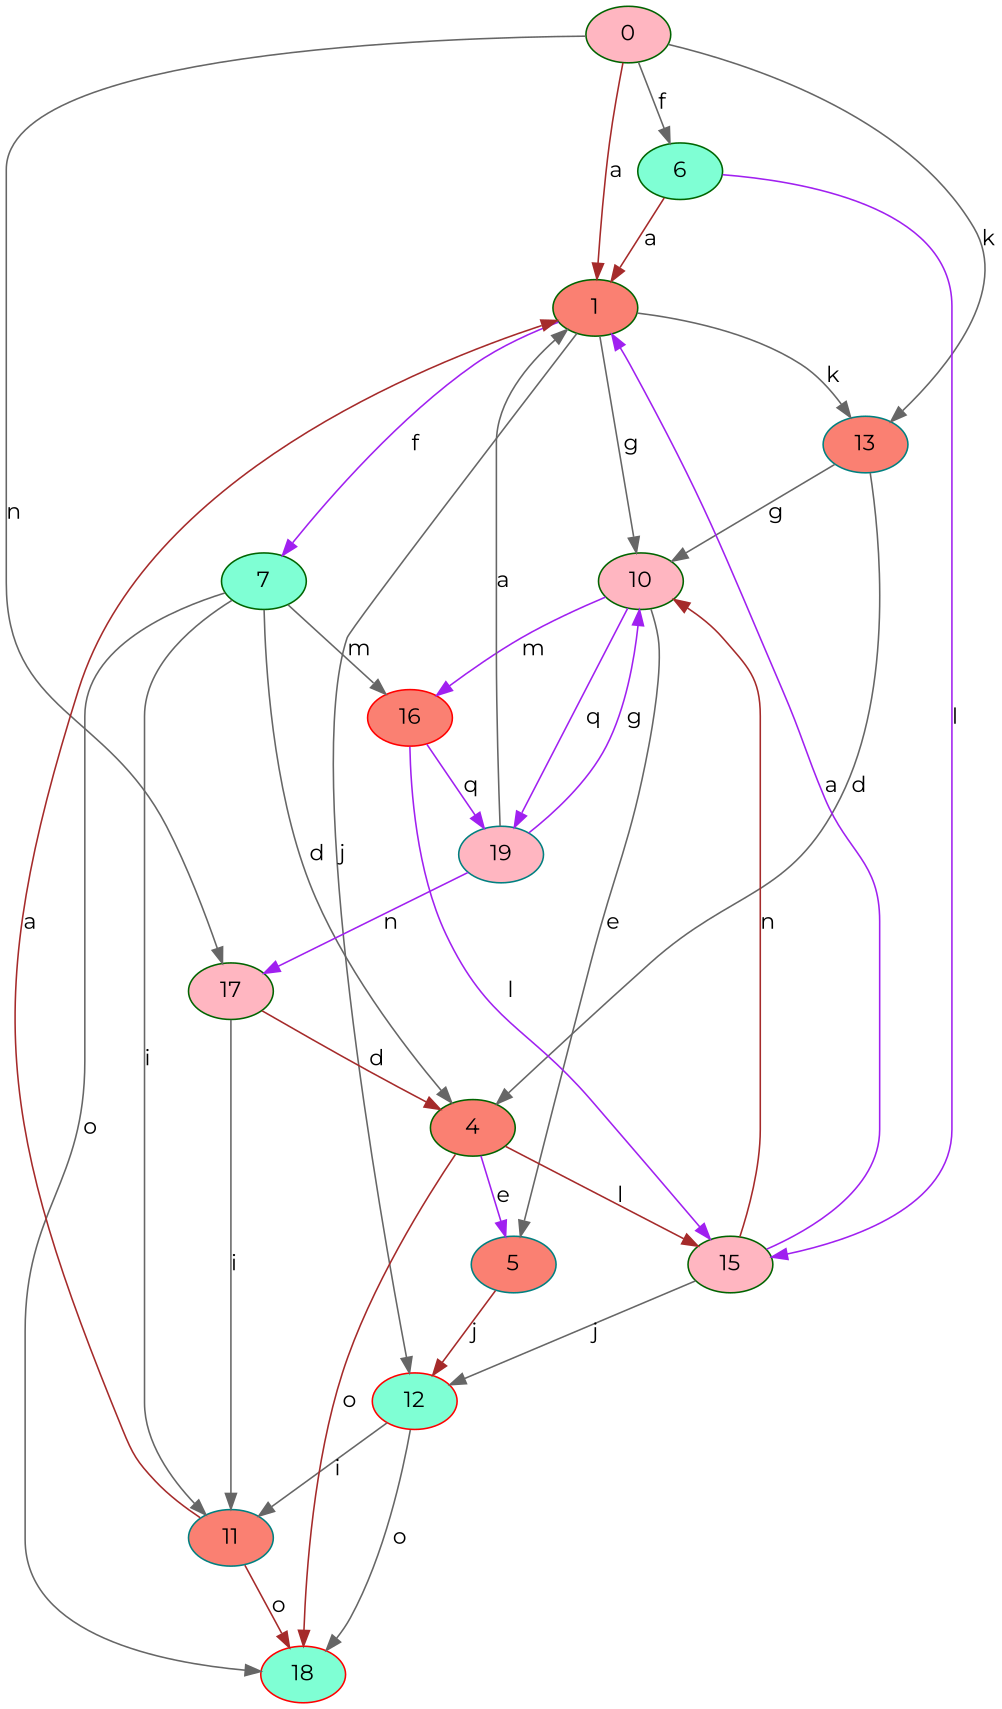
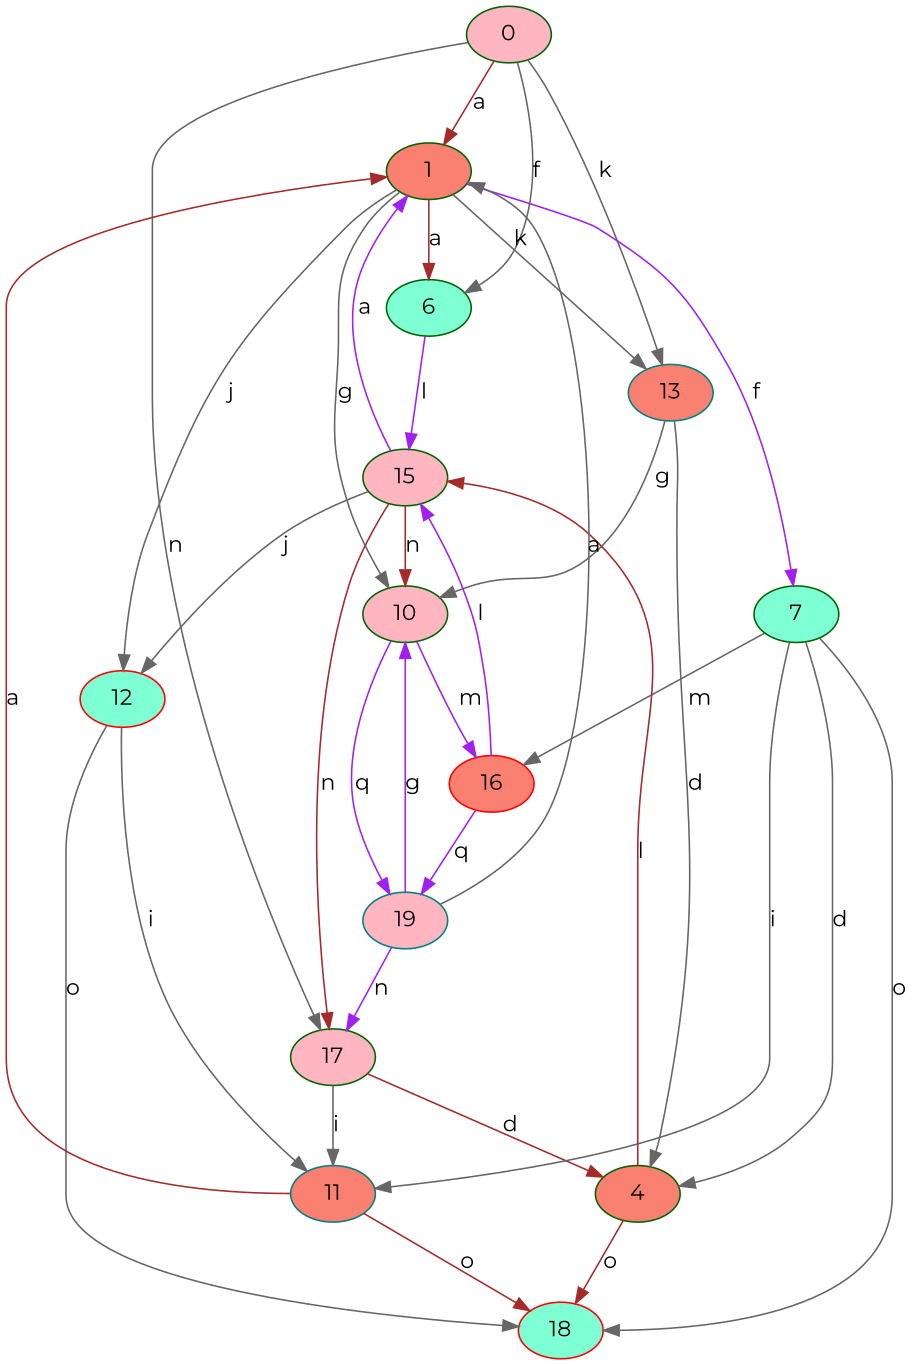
(642, 233) -> (429, 232)
none -> (320, 753)
(514, 1265) -> none
